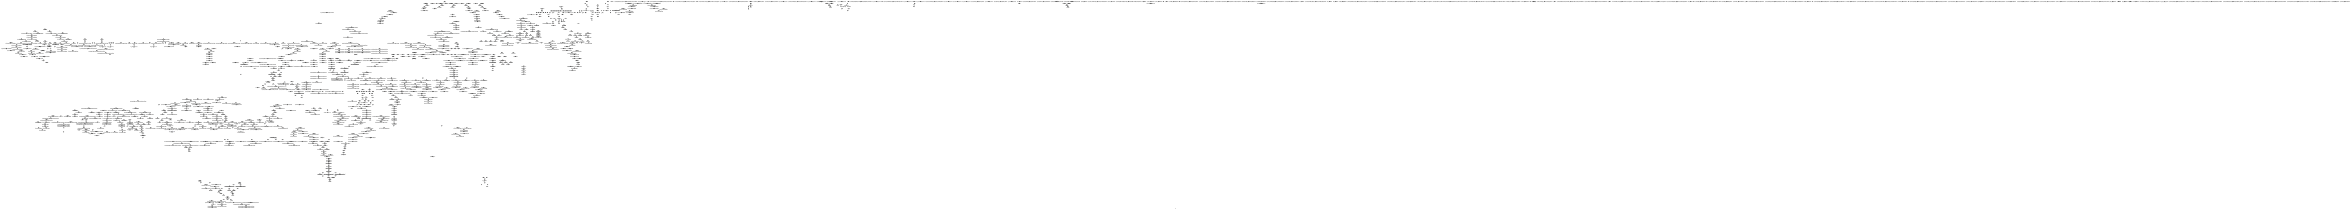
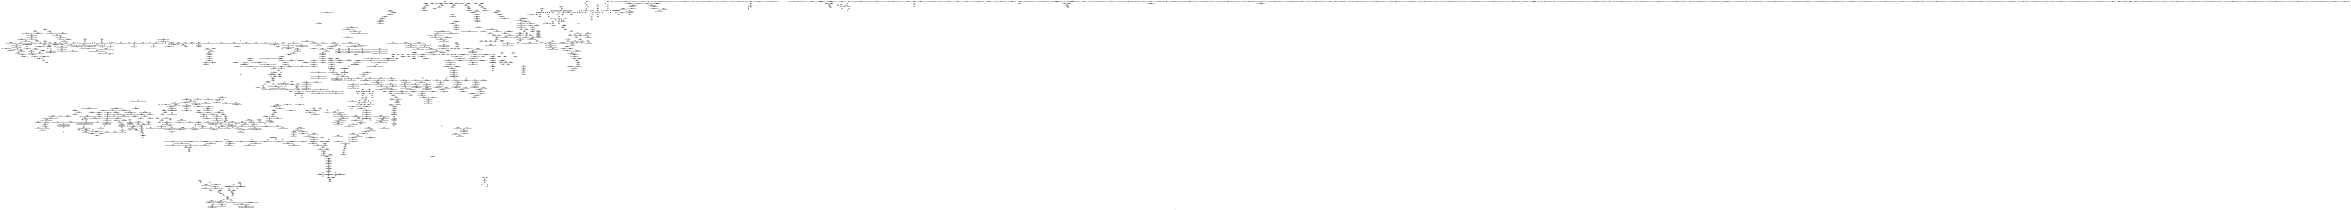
(783, 2) -> none
(75, 116) -> none
